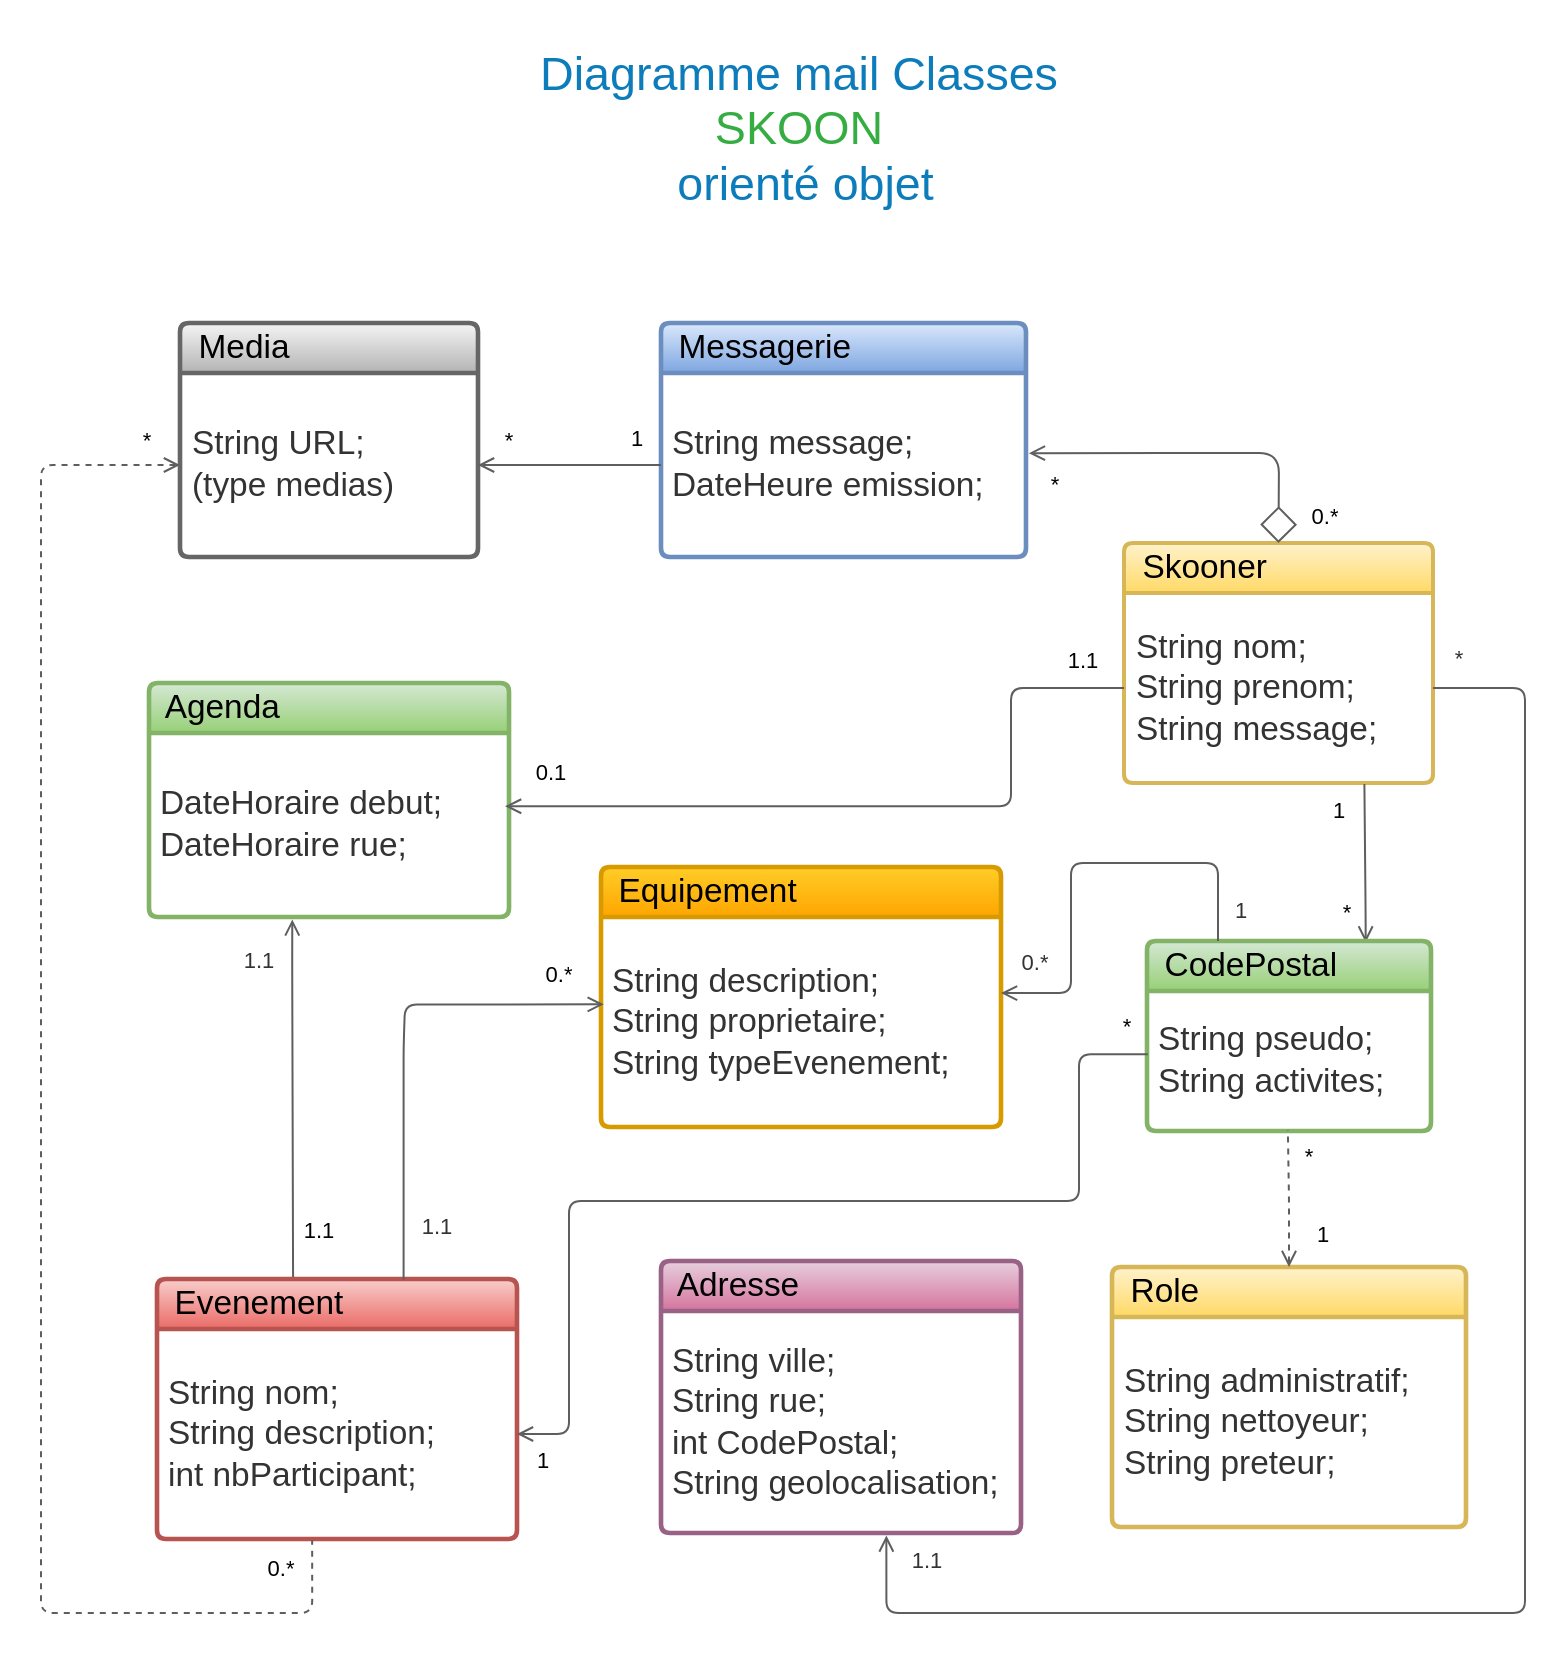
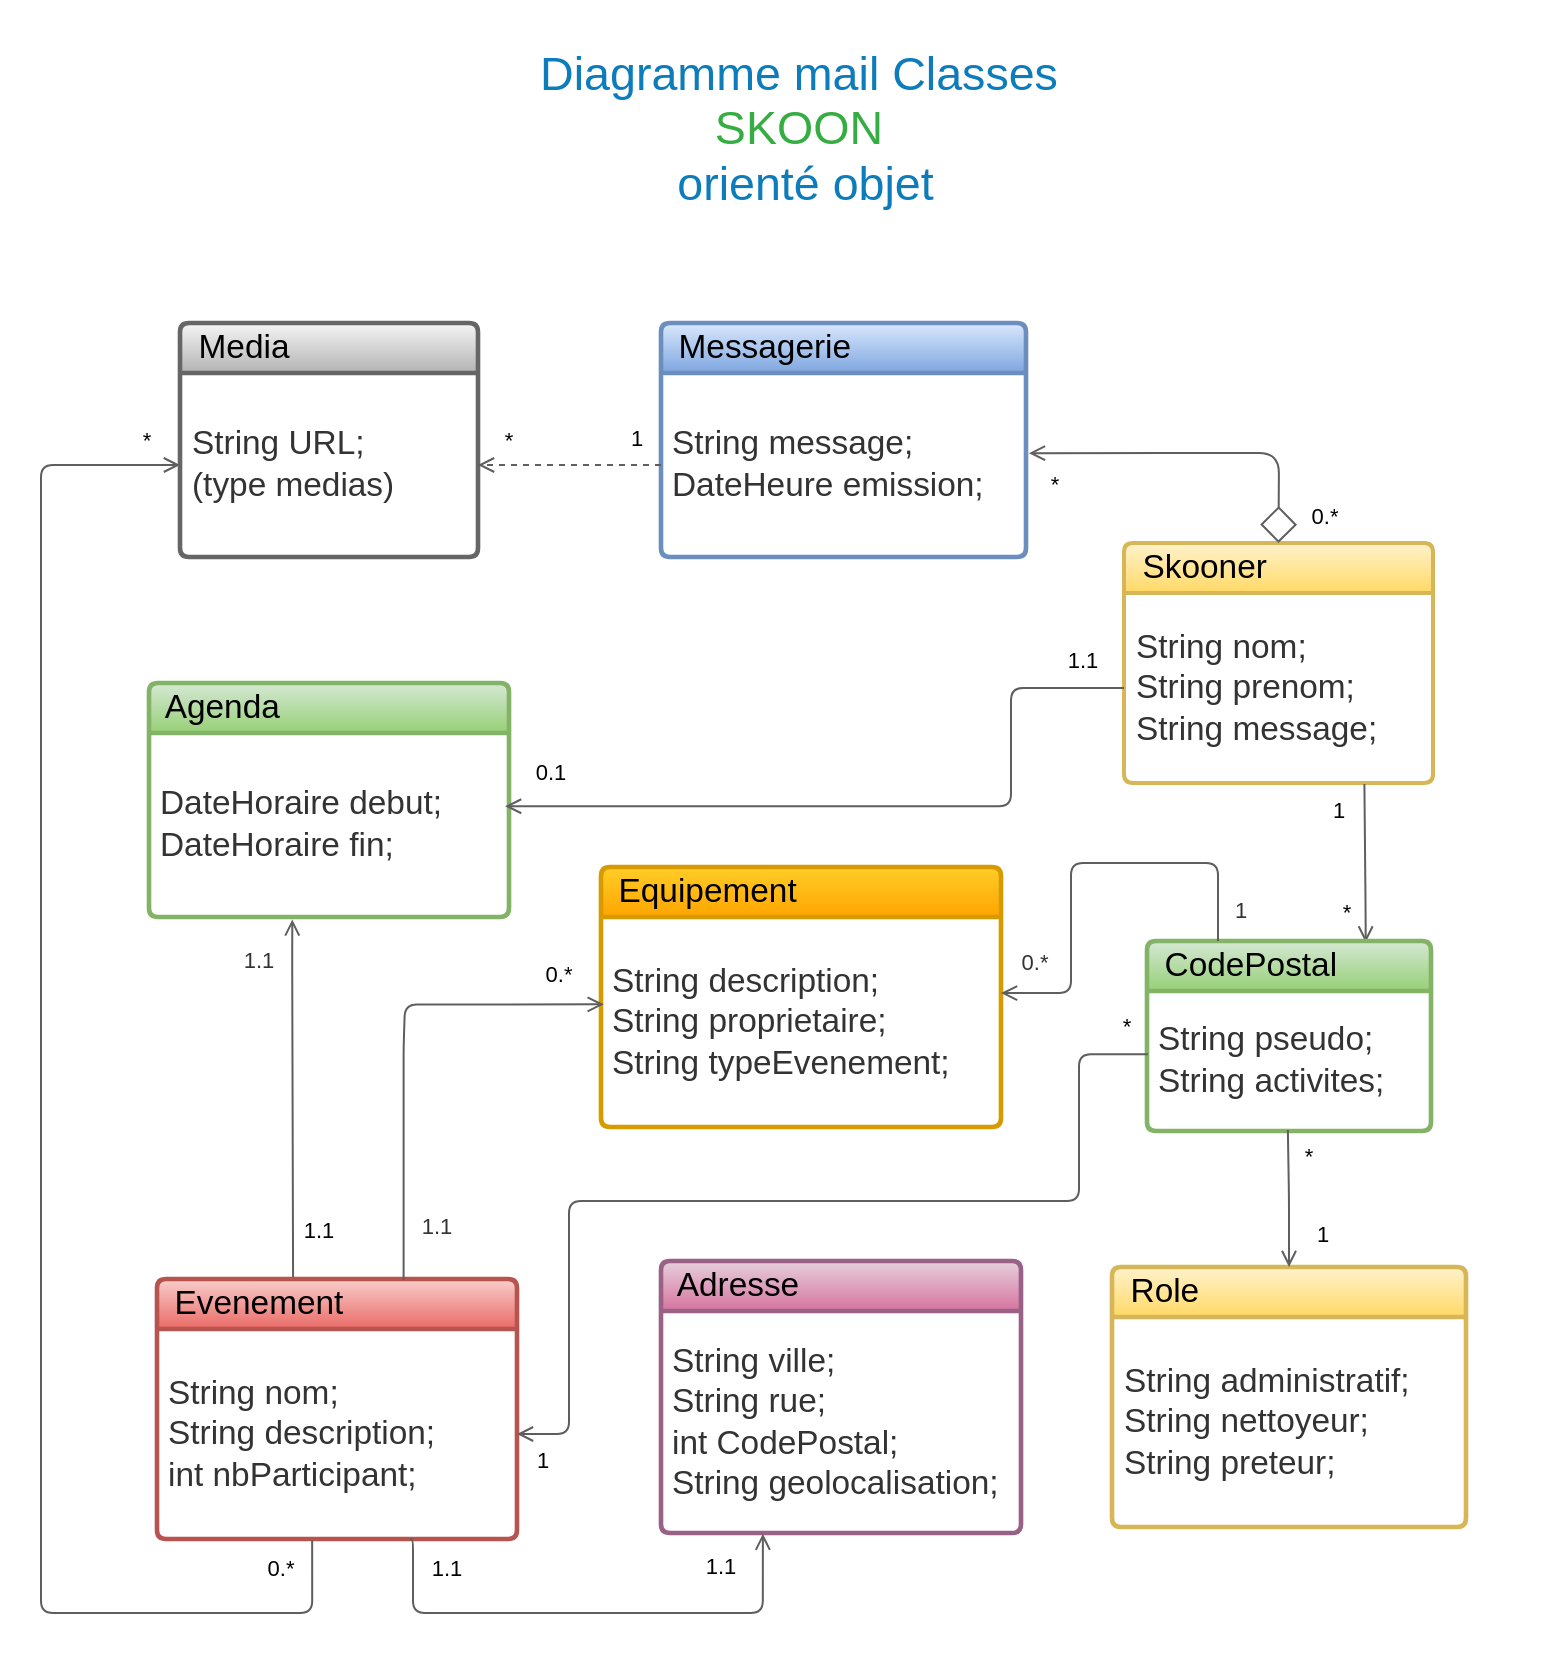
(570, 465) -> (570, 465)
(316, 825) -> (316, 825)
(41, 1139) -> (41, 1139)
(1289, 1193) -> (1289, 1193)
(1525, 1455) -> none
none -> (587, 1613)
